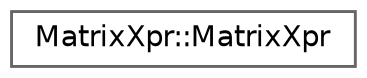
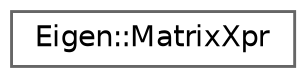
(183, 39) -> (153, 39)
